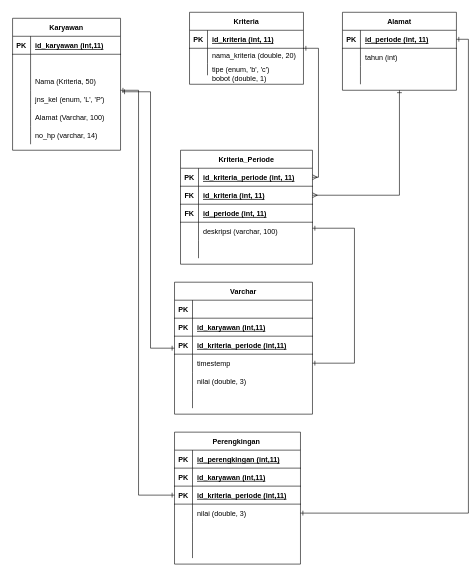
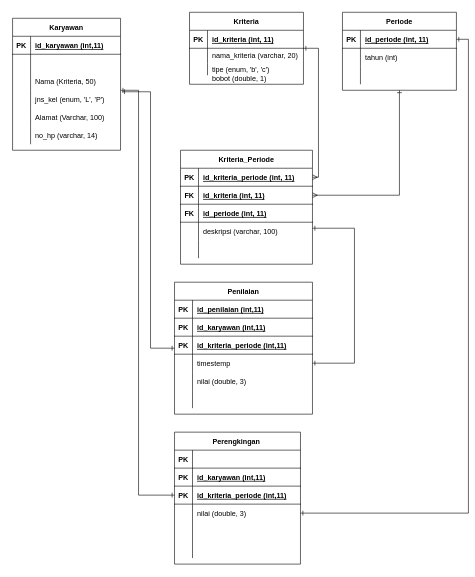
(399, 22) -> (399, 22)
(259, 56) -> (262, 56)
(243, 292) -> (243, 292)
none -> (252, 309)
(246, 459) -> none
